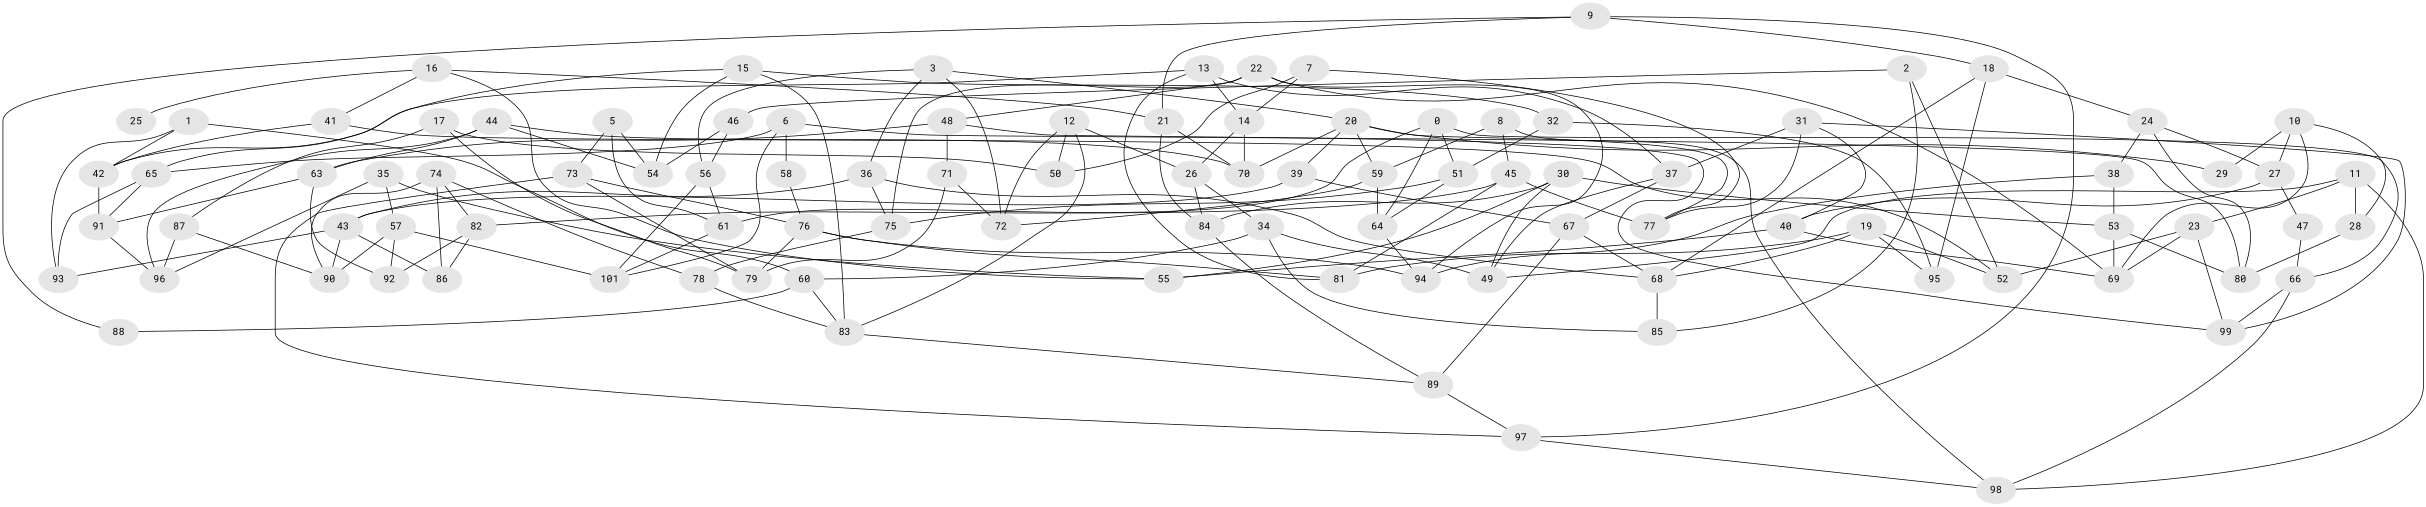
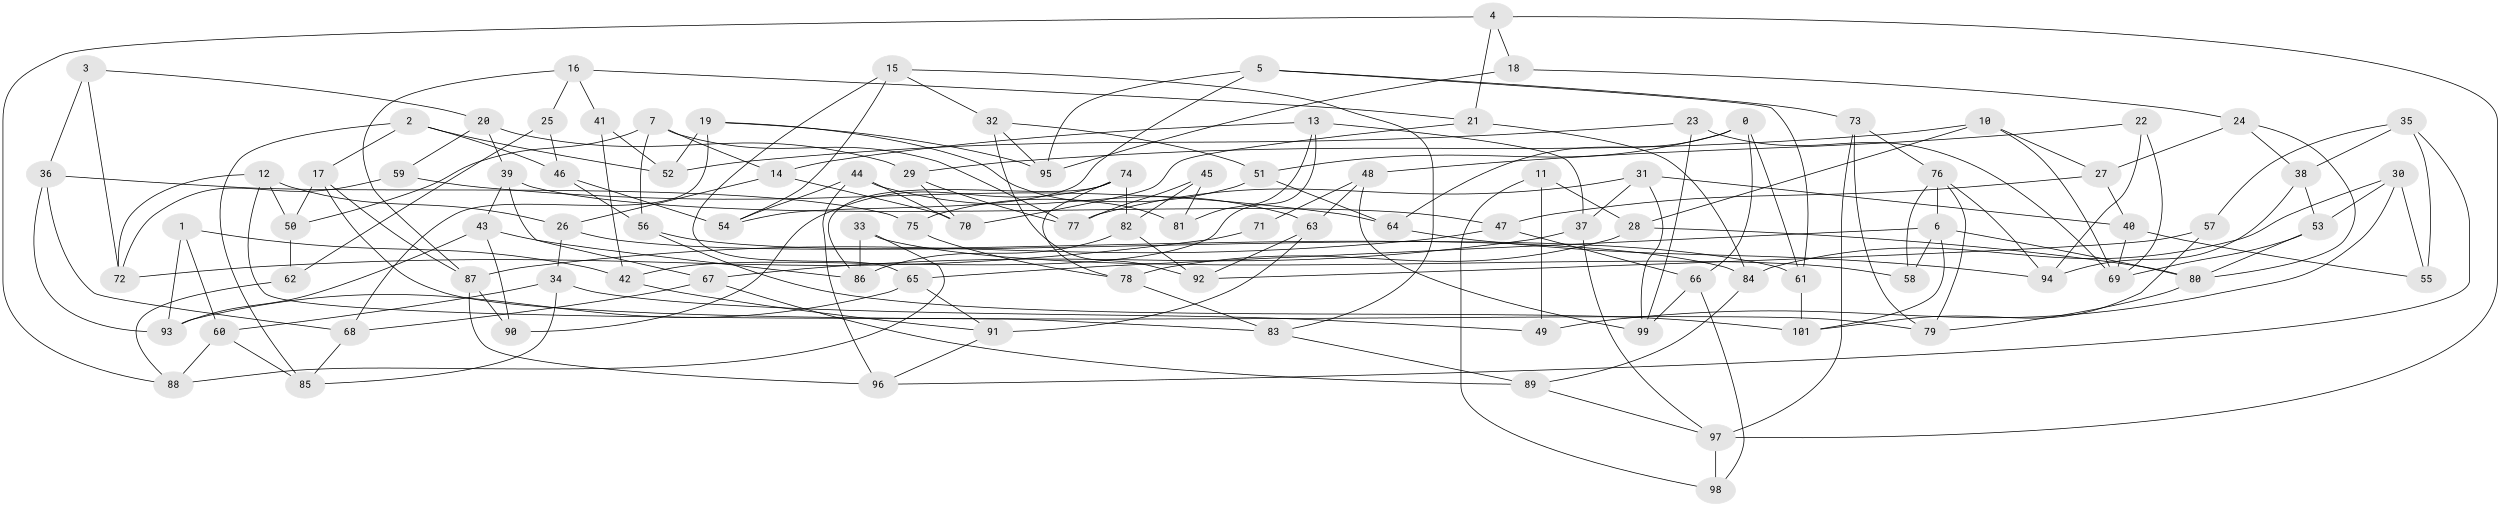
(1591, 16) -> (1493, 16)
(787, 80) -> (641, 174)
none -> (1127, 89)
(970, 90) -> none
(1500, 122) -> none
(1594, 141) -> (990, 204)
none -> (369, 145)
none -> (554, 148)
none -> (2354, 148)
(1294, 150) -> (938, 201)
(1823, 174) -> none
(566, 192) -> (48, 293)
(2299, 196) -> none
(1549, 210) -> (1619, 349)
none -> (977, 211)
none -> (860, 227)
none -> (1036, 229)
(720, 244) -> (374, 119)
none -> (1185, 252)
(363, 253) -> none
(874, 259) -> (2014, 323)
(1071, 259) -> (1937, 201)
none -> (1382, 259)
none -> (291, 280)
(825, 306) -> (262, 359)
